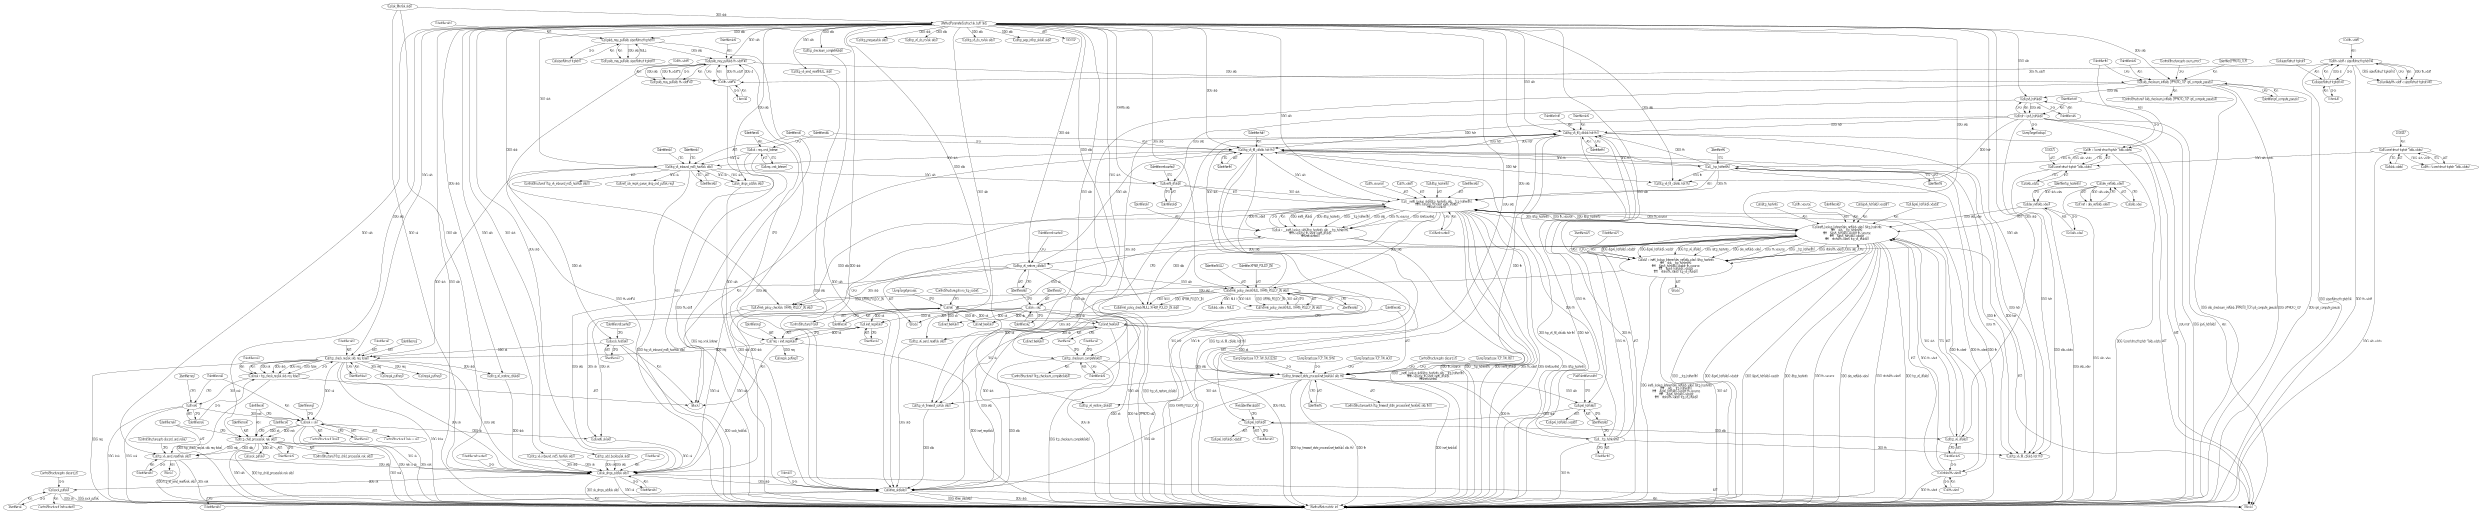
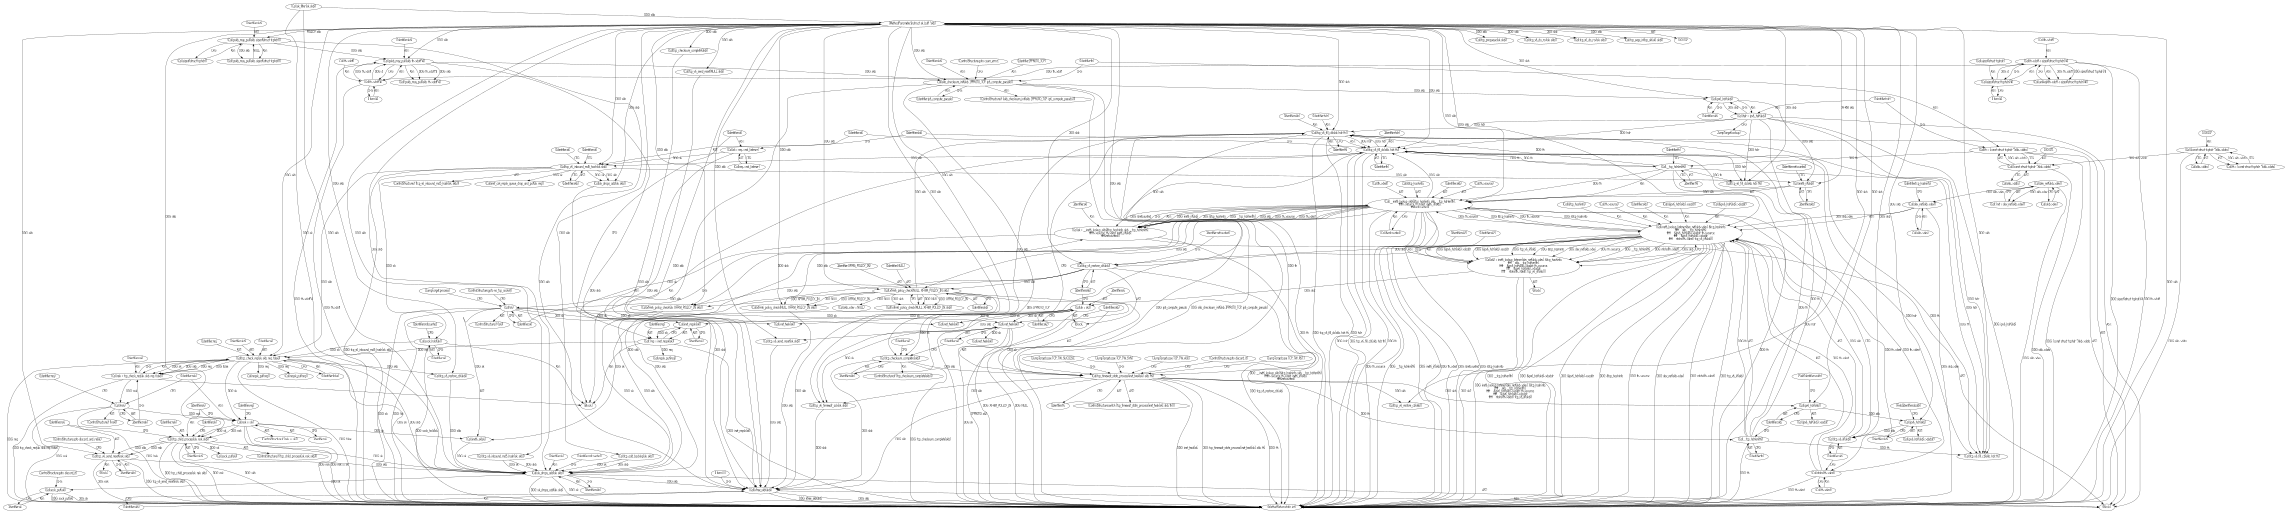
(740, 32) -> (314, 32)
(688, 67) -> none
(316, 431) -> (110, 413)
(813, 497) -> none
(56, 507) -> none
